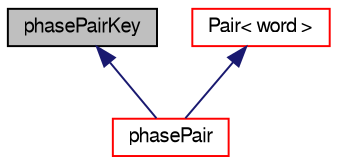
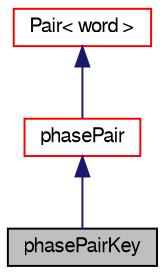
(133, 90) -> (82, 203)
